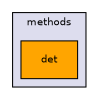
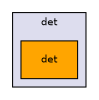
(49, 23) -> (49, 23)
